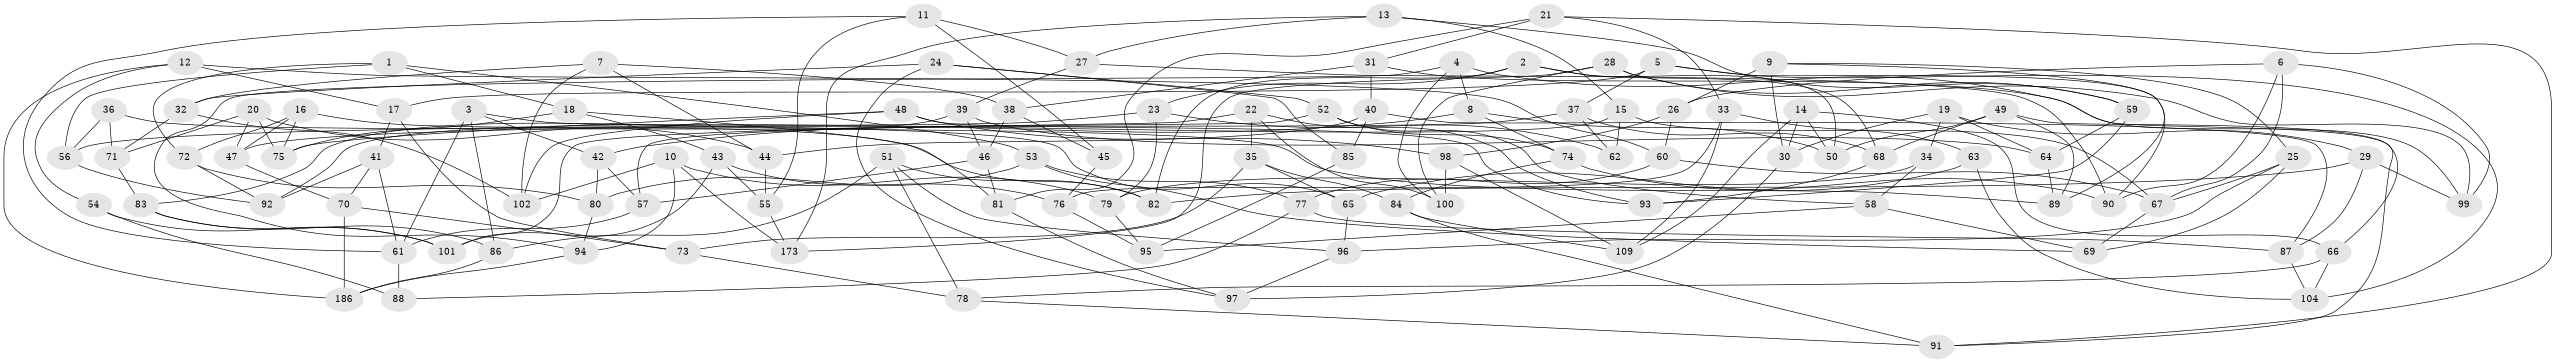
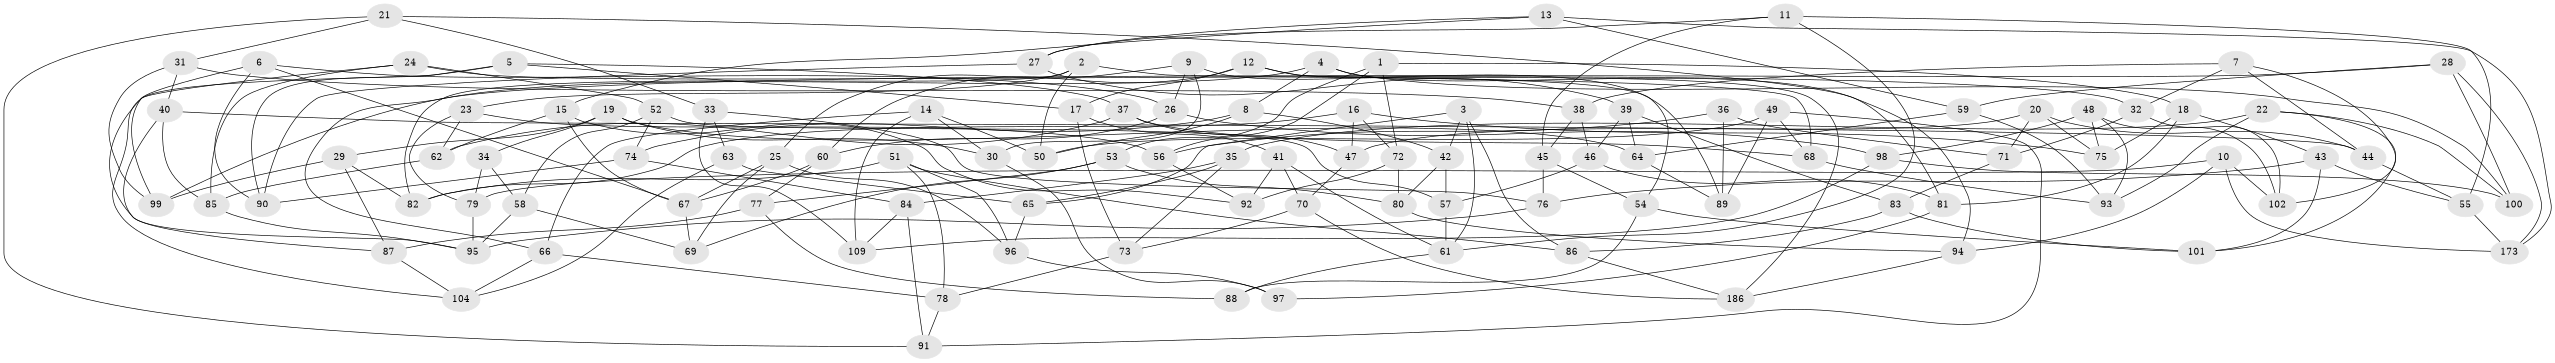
none -> (322, 176)
none -> (1592, 181)
(956, 229) -> (111, 174)
